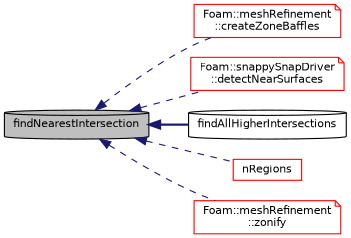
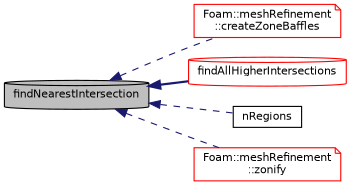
(267, 74) -> none
(267, 125) -> (267, 72)
(267, 170) -> (267, 117)
